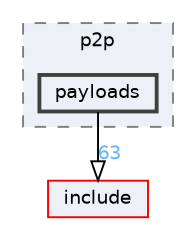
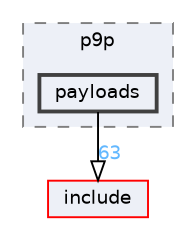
(98, 41) -> (98, 41)
